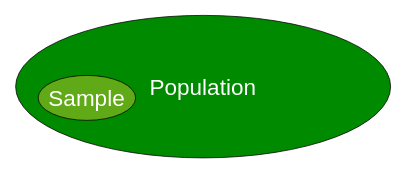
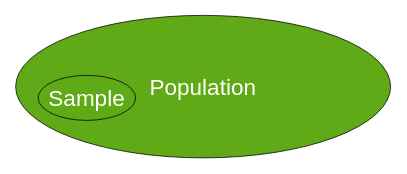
(203, 87) -> (203, 87)
